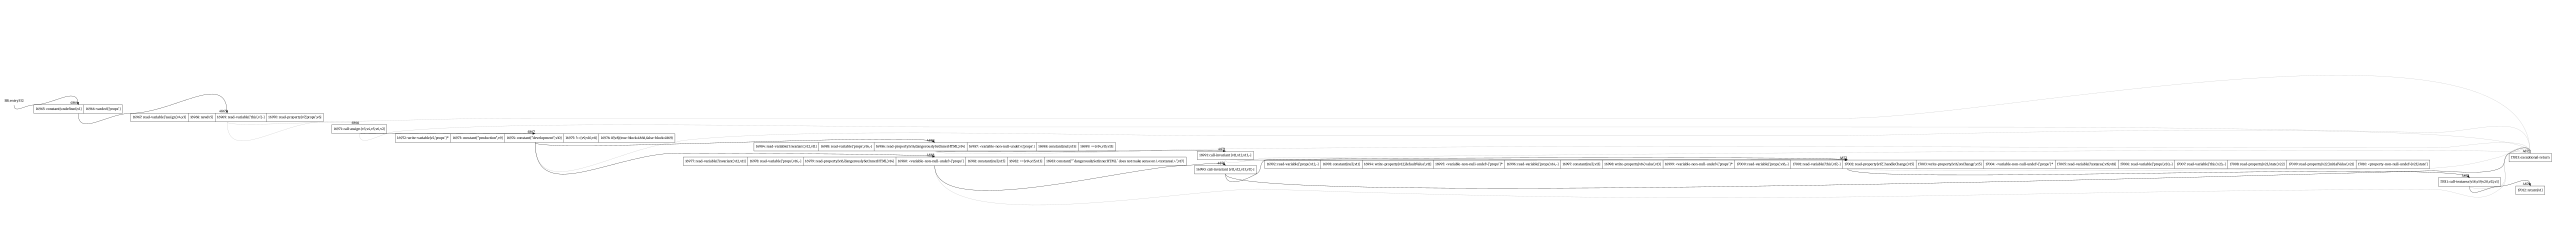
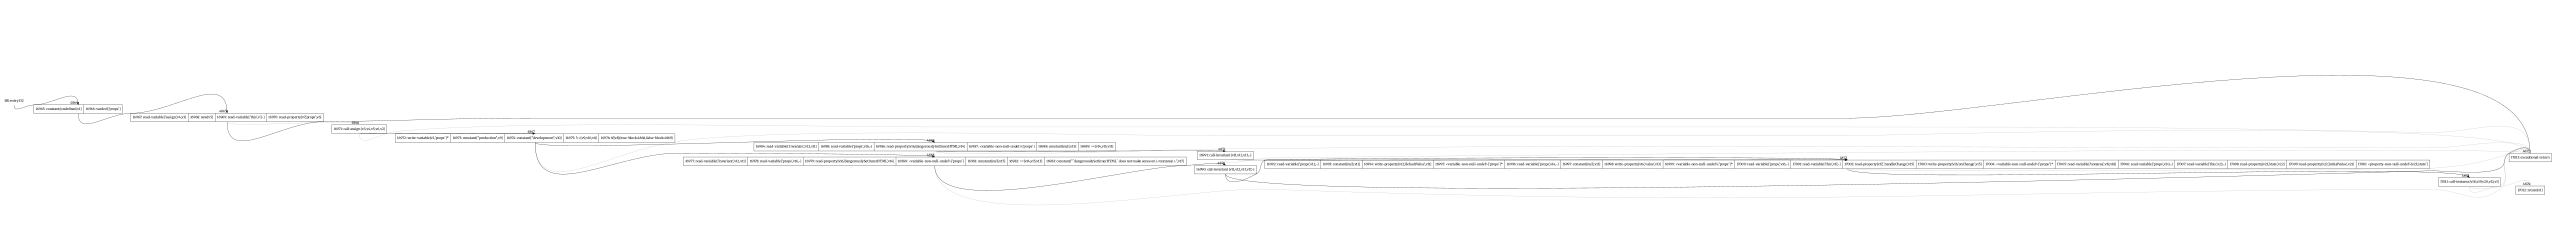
(1387, 118) -> (1387, 118)
(2505, 186) -> (2505, 186)
